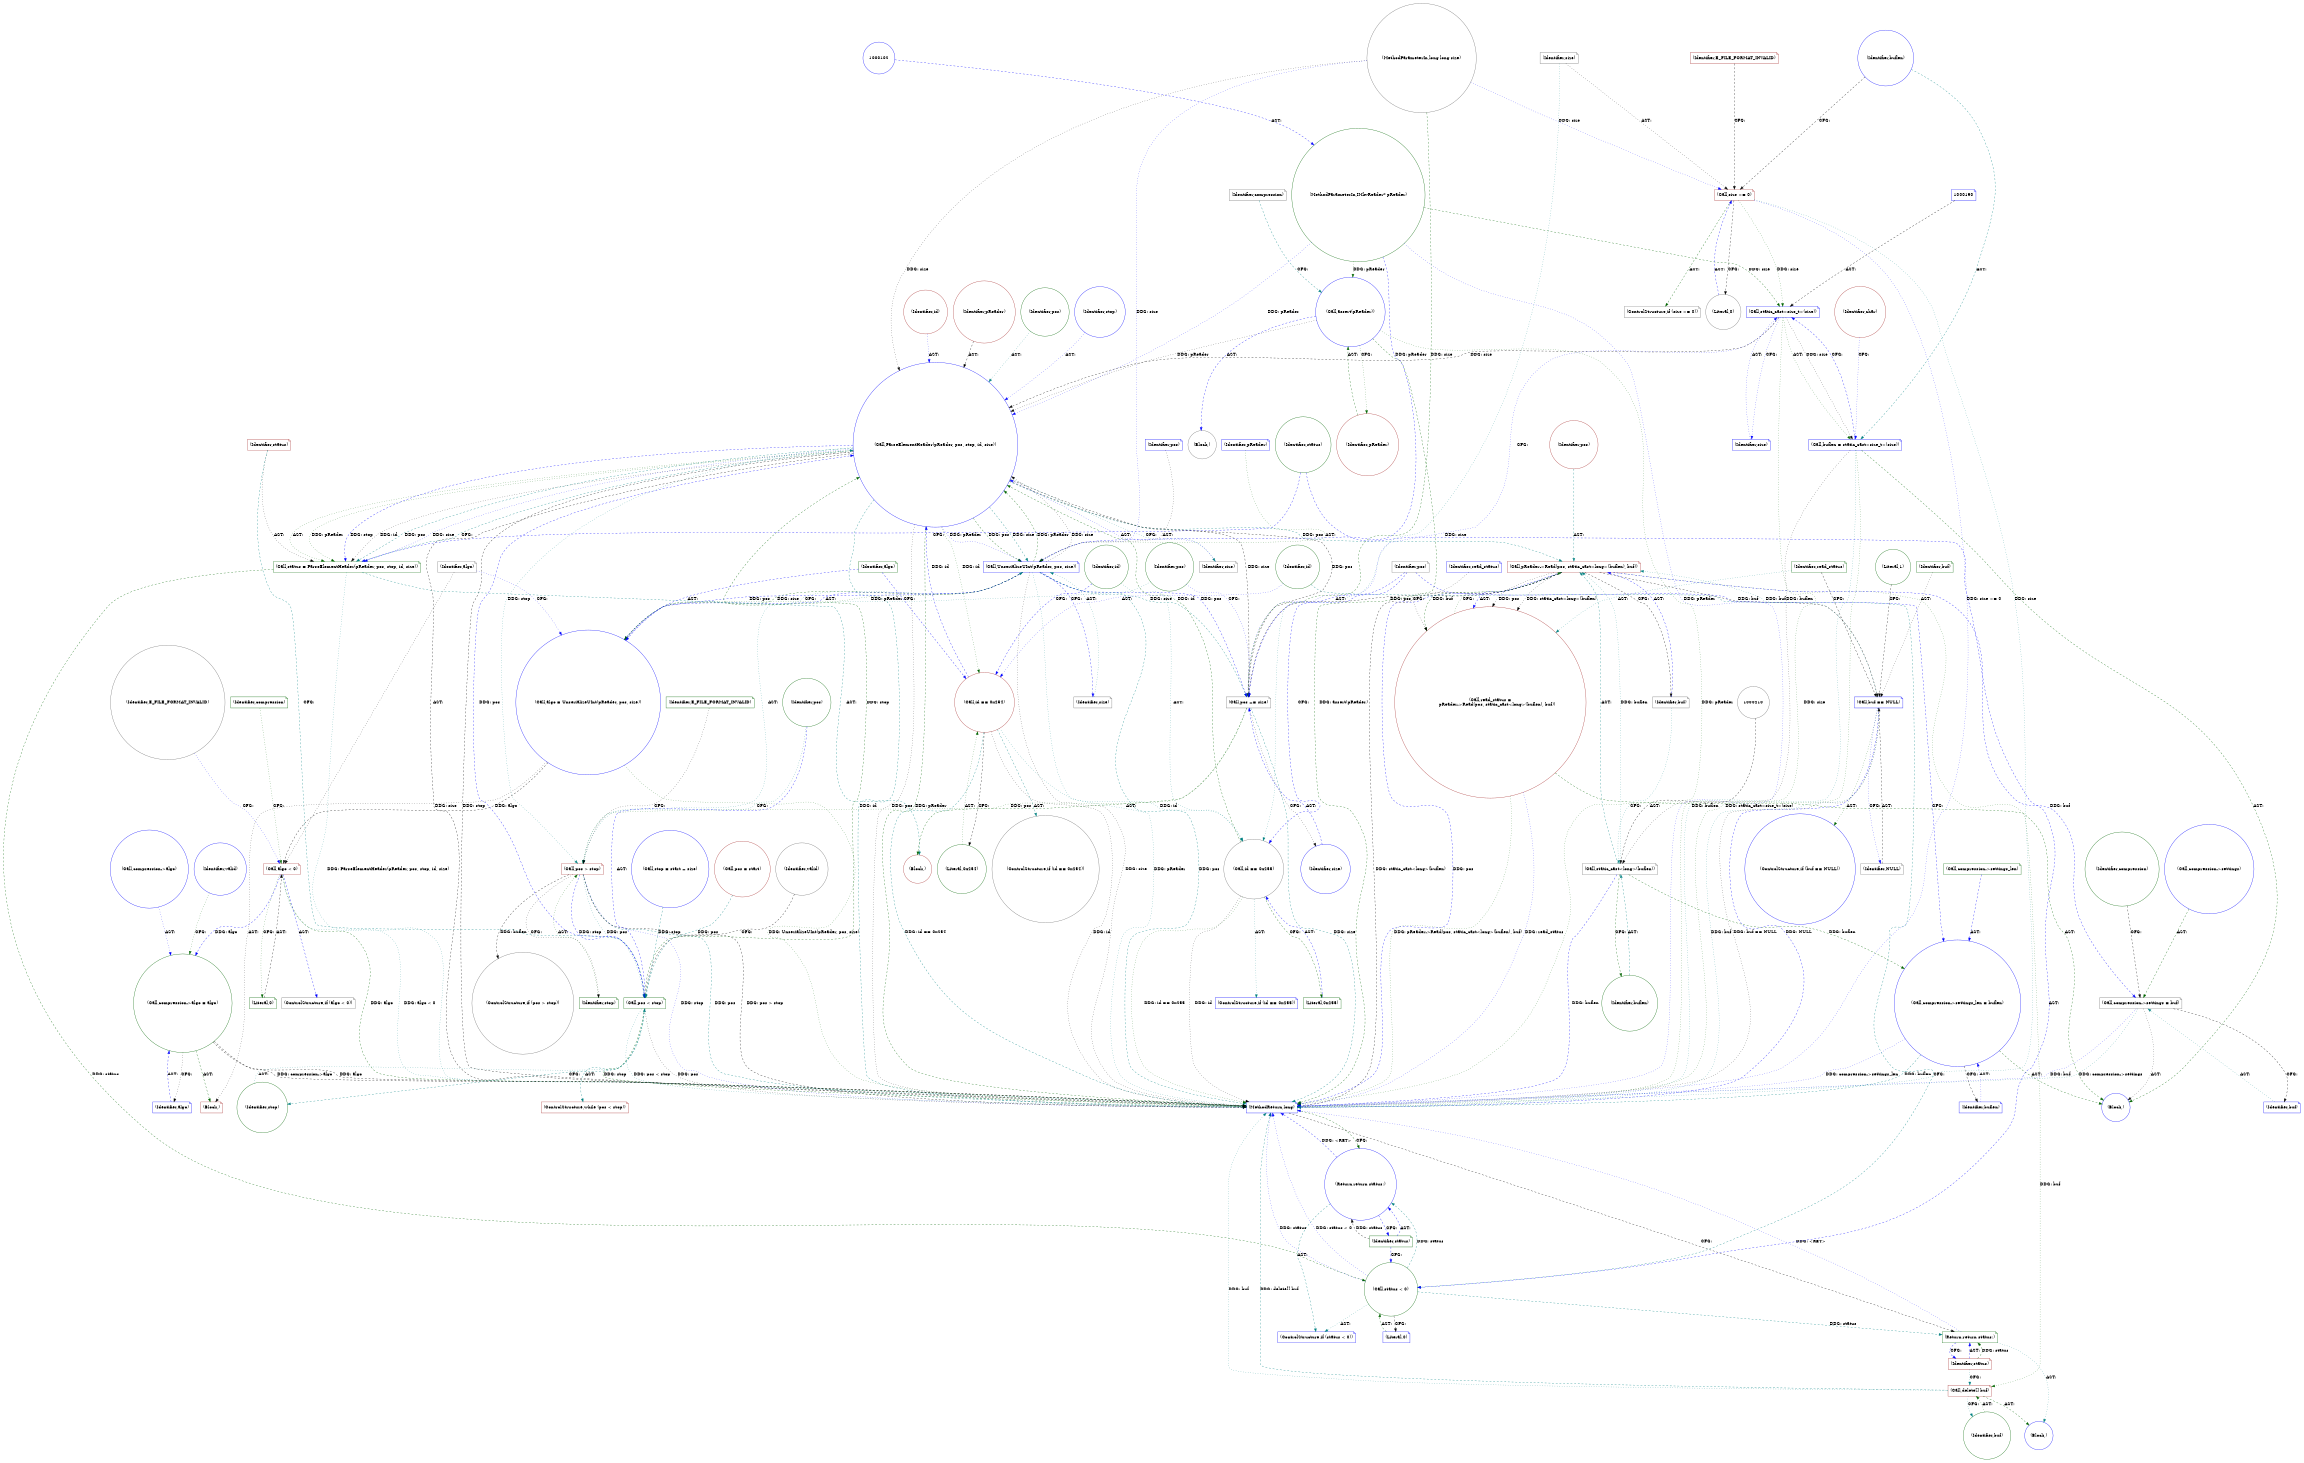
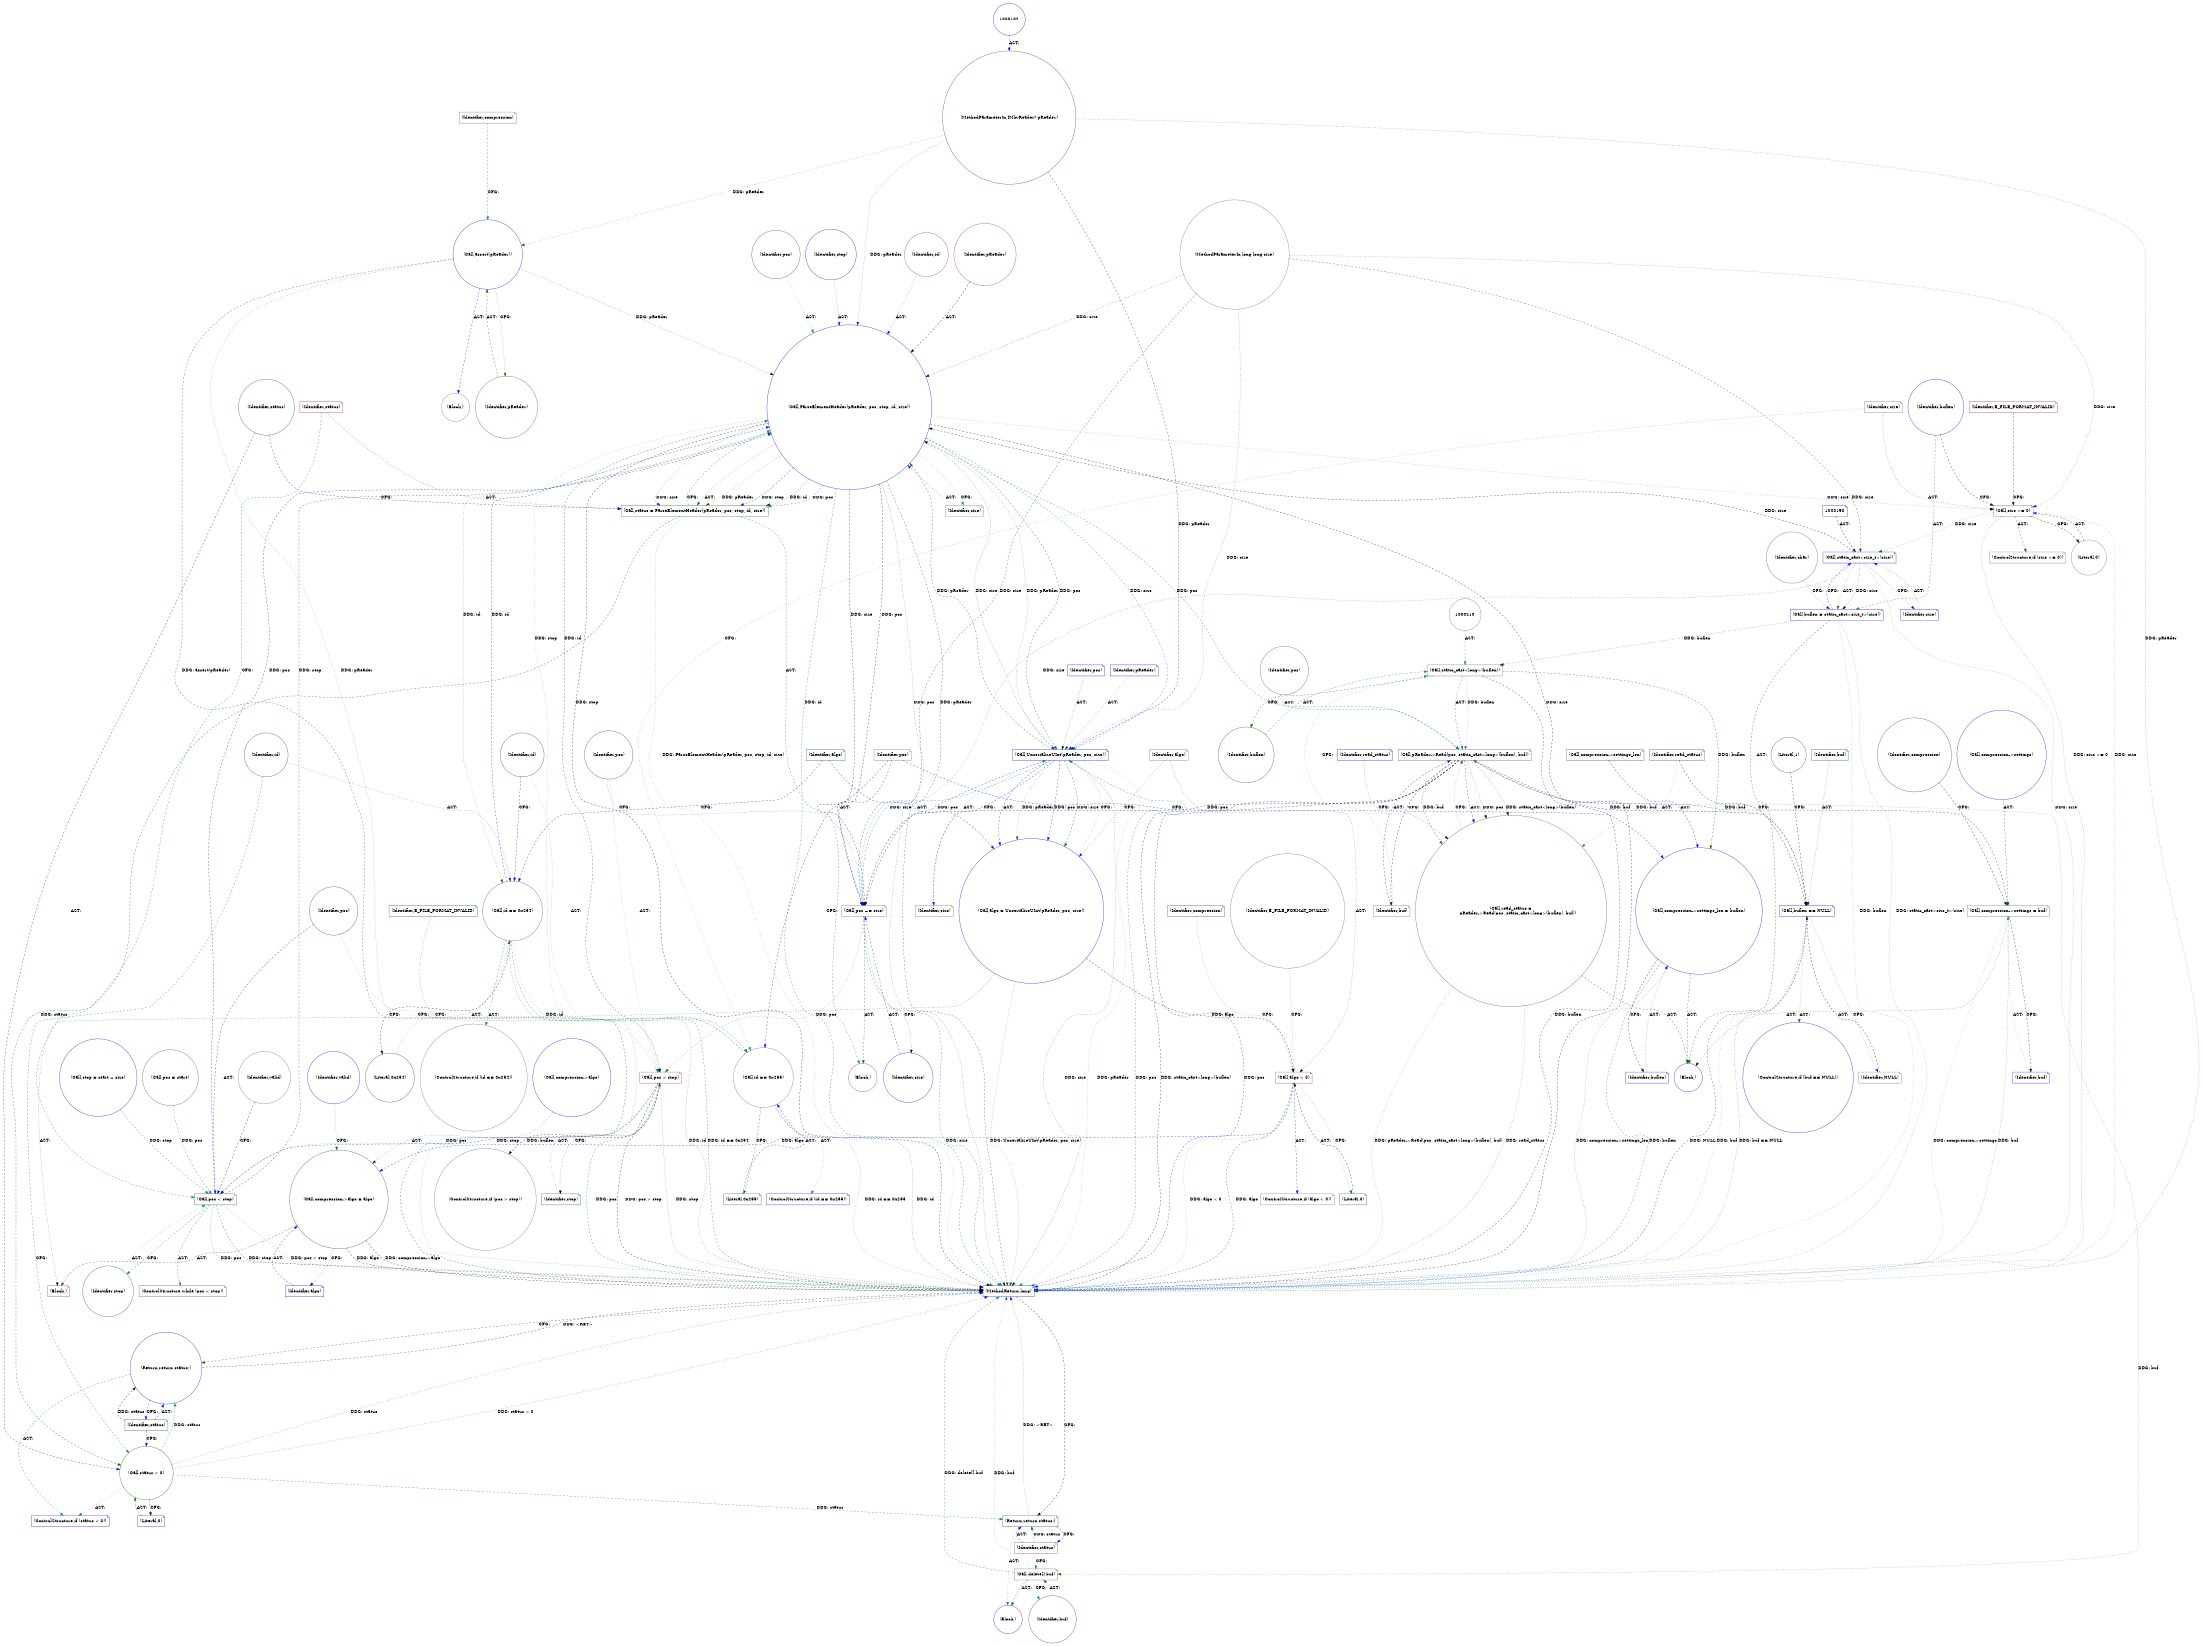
(1608, 242) -> (1618, 337)
none -> (1460, 469)
(1879, 702) -> (1807, 911)
(1735, 796) -> (1465, 646)
